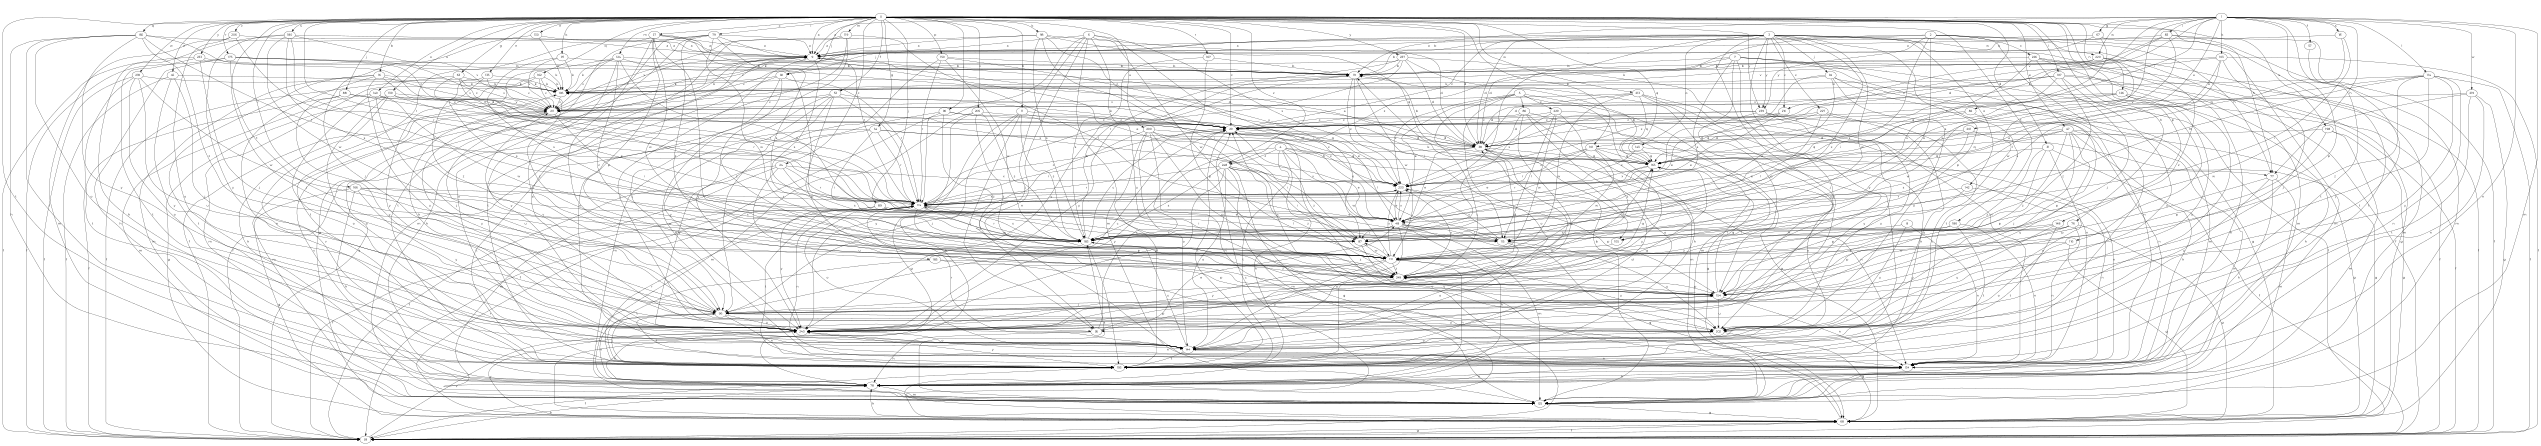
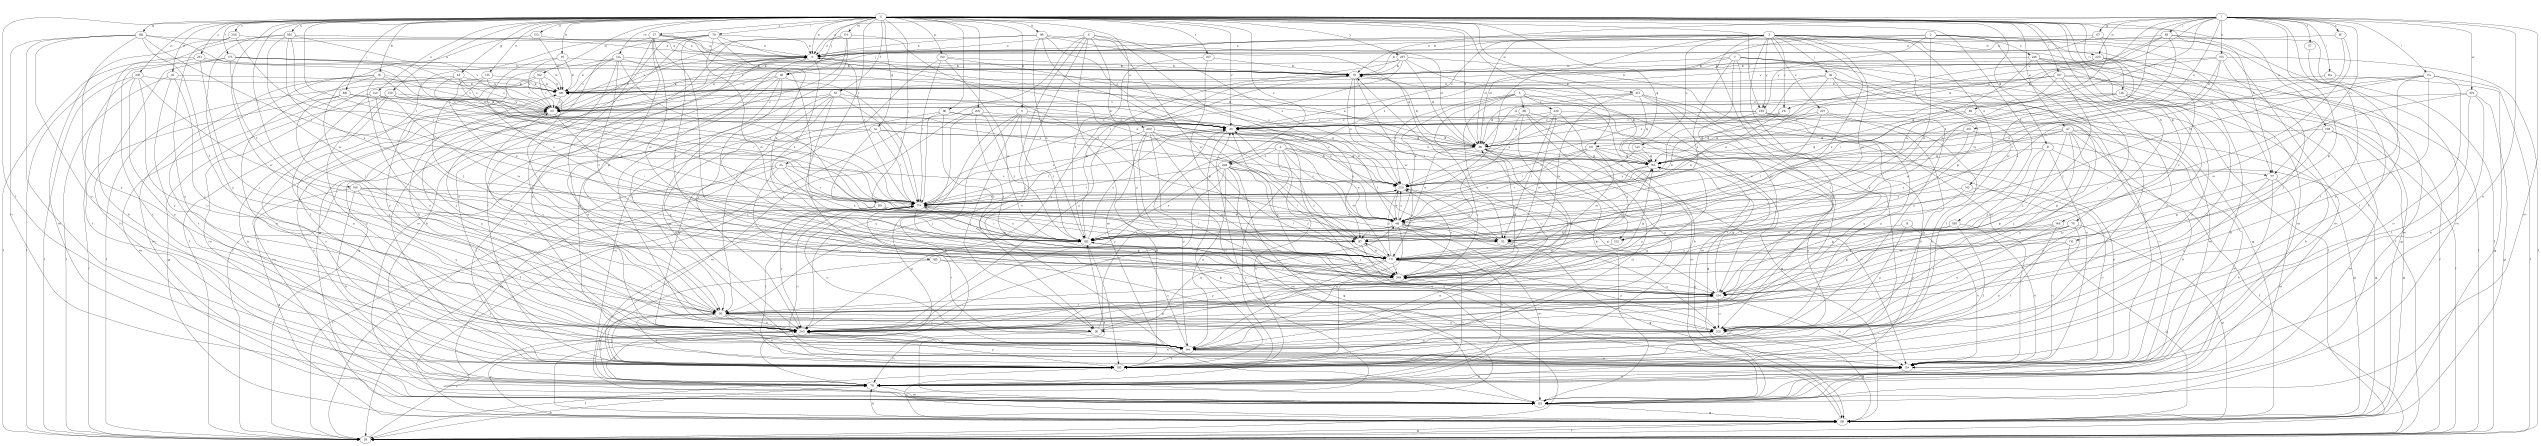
none -> (2330, 75)
(1679, 194) -> (1682, 164)
(1547, 211) -> none
(942, 268) -> (898, 322)
none -> (624, 275)
(1691, 319) -> none
